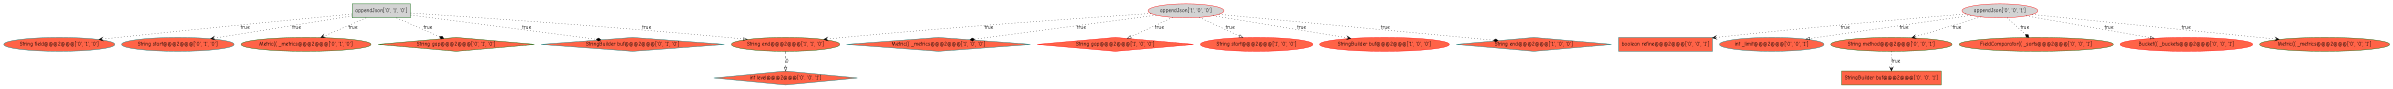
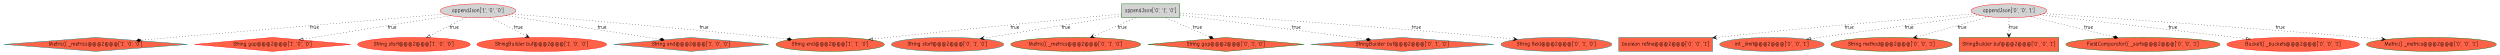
(989, 25) -> (649, 26)
(1891, 59) -> (2009, 26)
(786, 78) -> none
